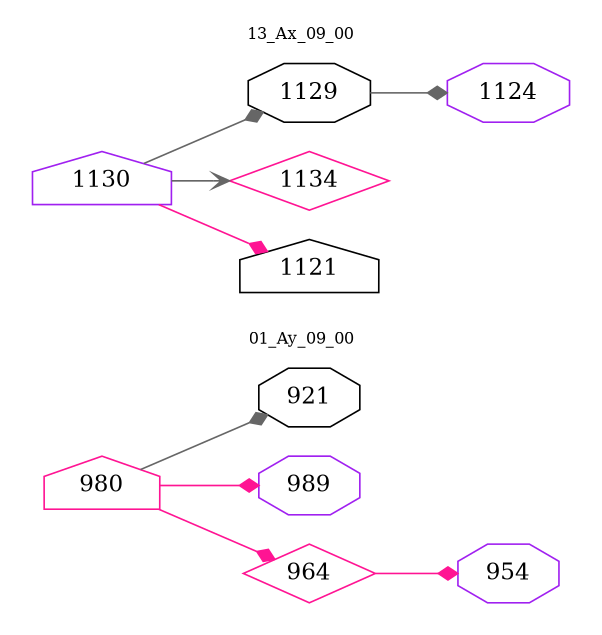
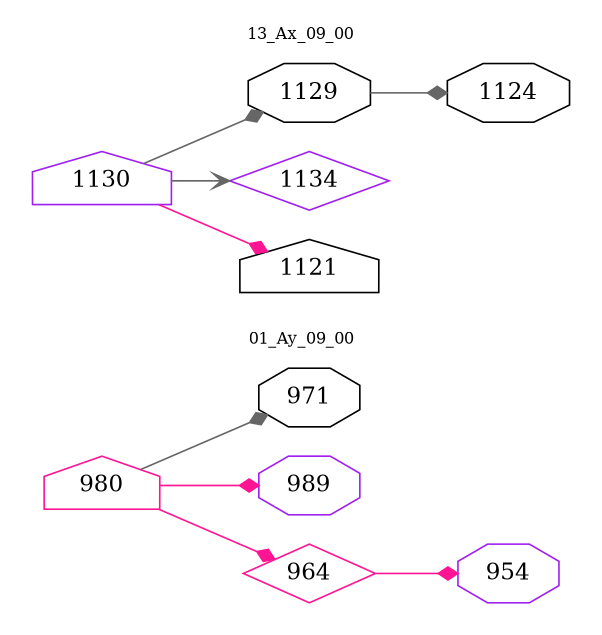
(508, 93) -> (508, 93)
(309, 181) -> (309, 181)
(309, 398) -> (309, 398)
